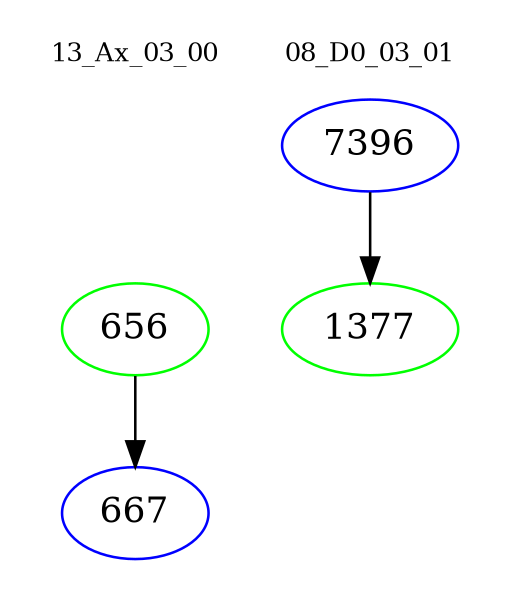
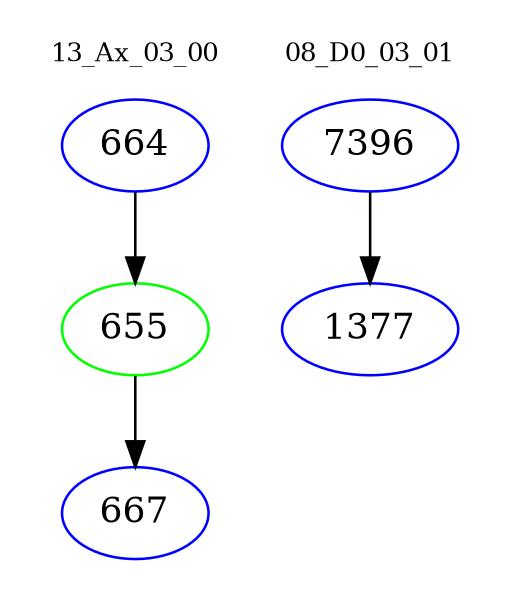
none -> (135, 146)
(135, 329) -> (135, 329)
(370, 329) -> (370, 329)
